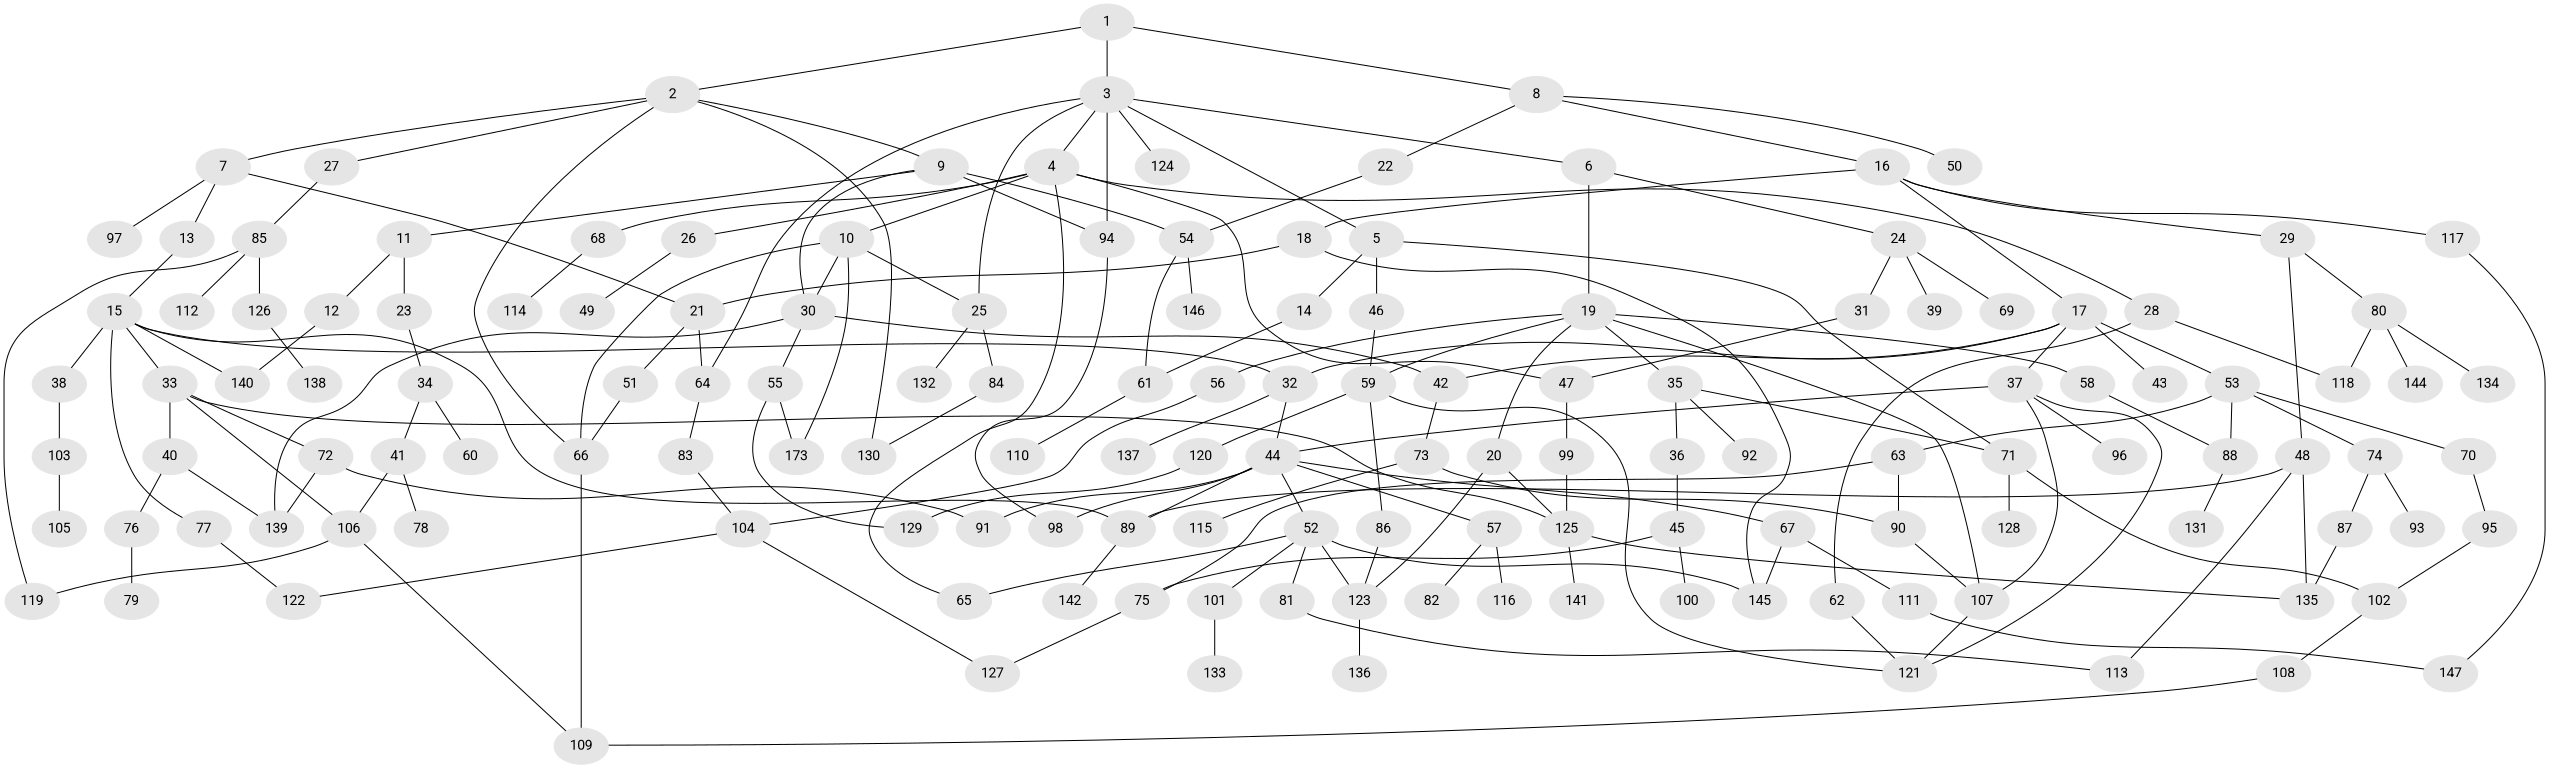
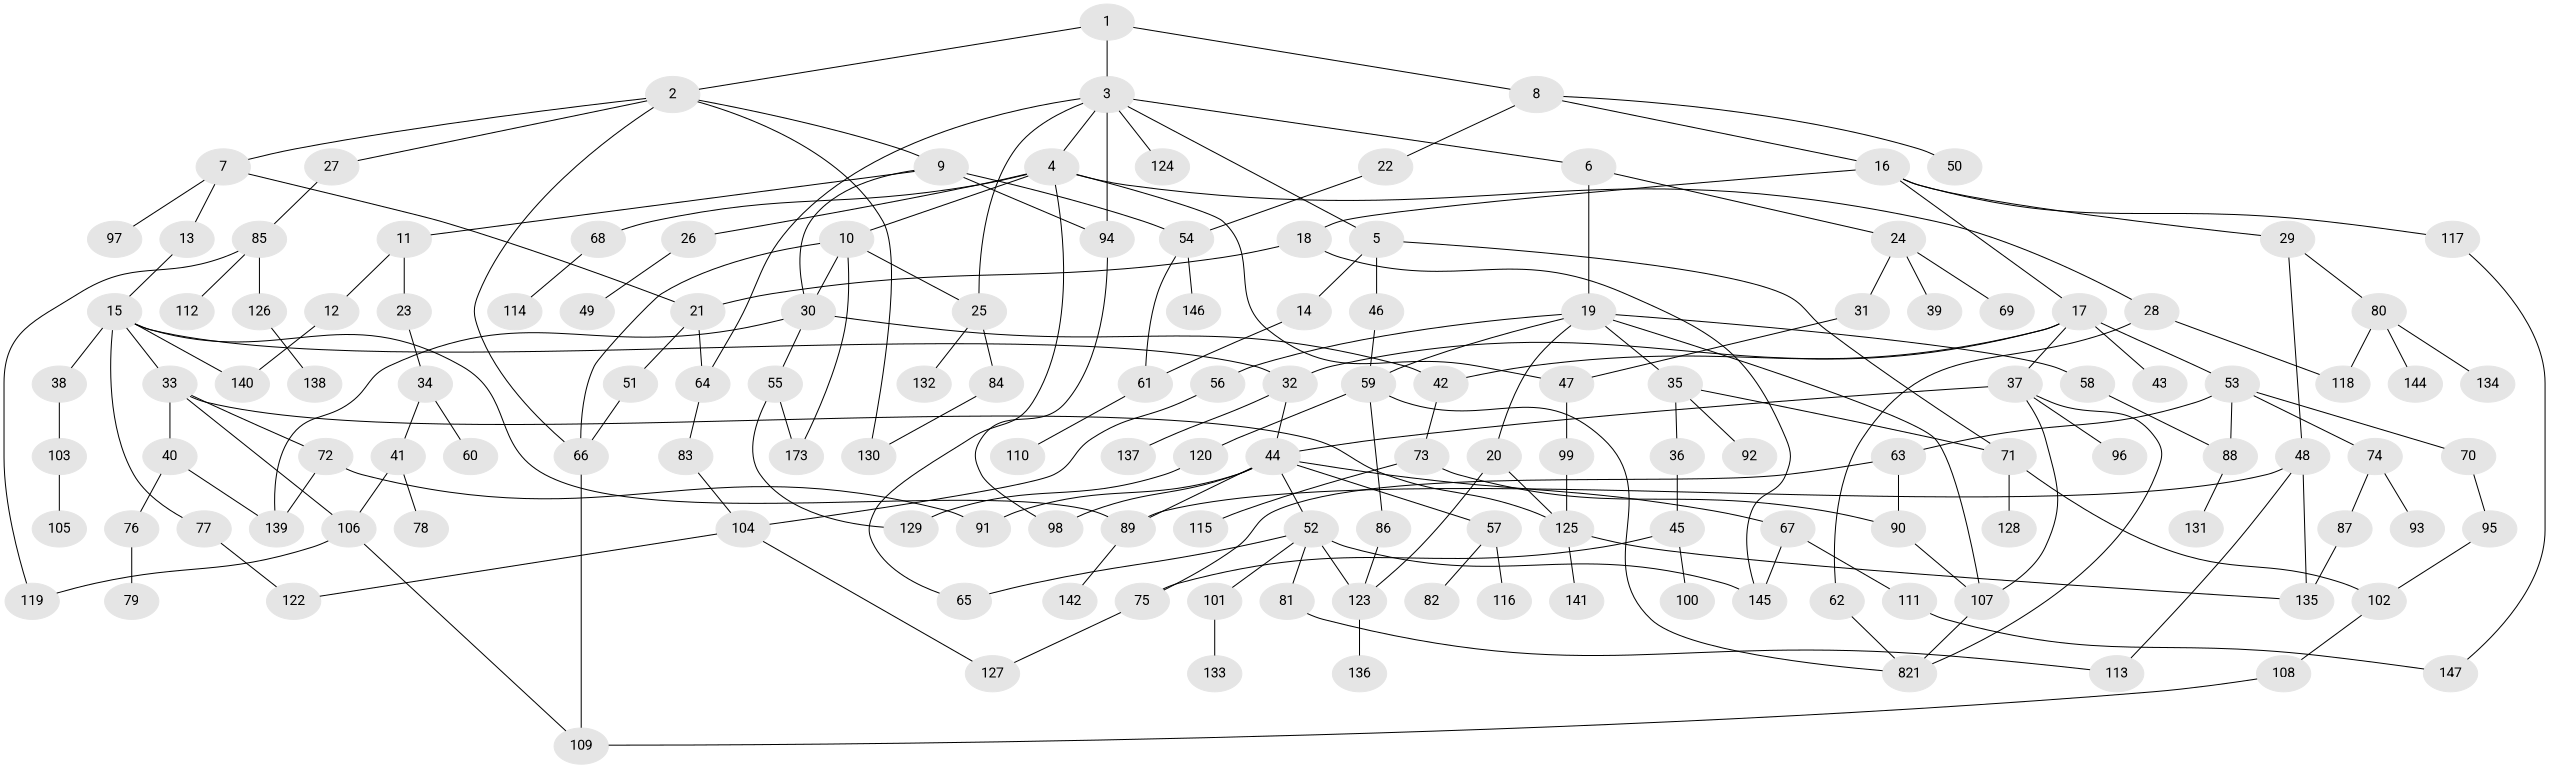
(1910, 674) -> (1910, 674)
